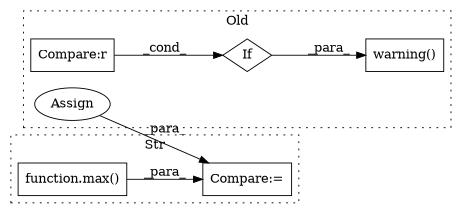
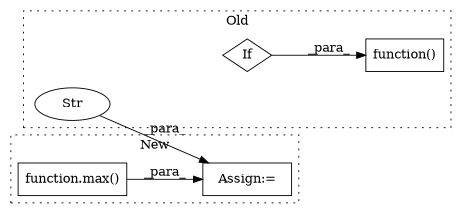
(72, 55) -> none
(405, 55) -> (405, 55)
(72, 104) -> (72, 104)
(155, 145) -> (155, 145)
(247, 179) -> (247, 179)
